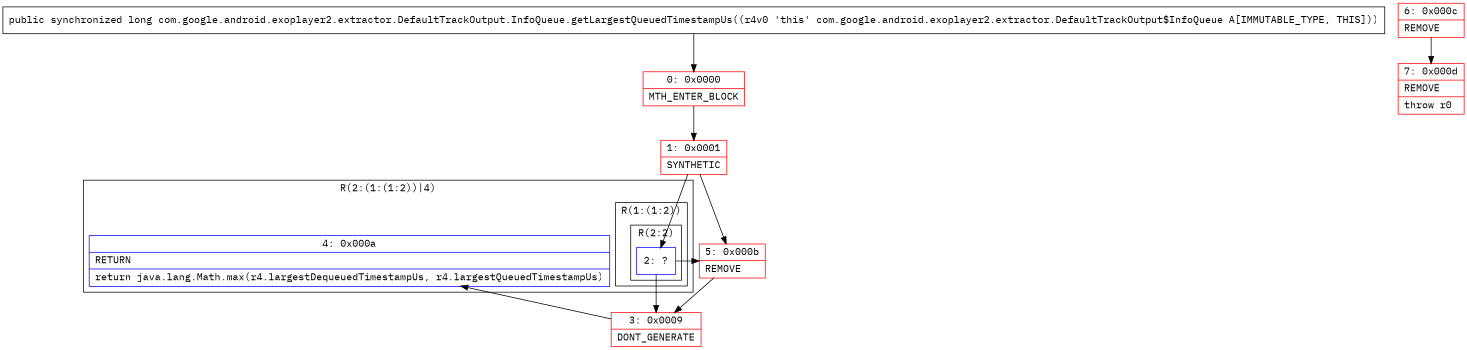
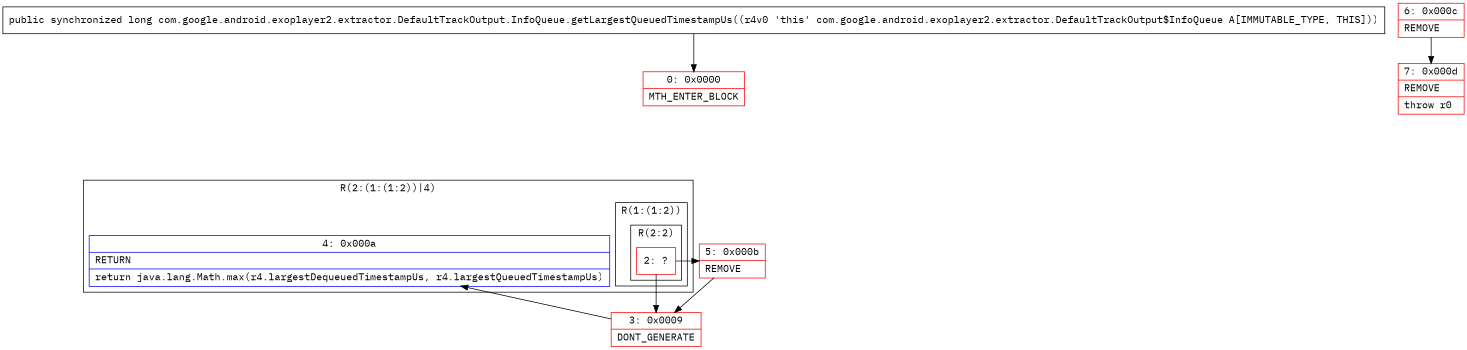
(694, 157) -> none
(656, 261) -> (656, 261)
